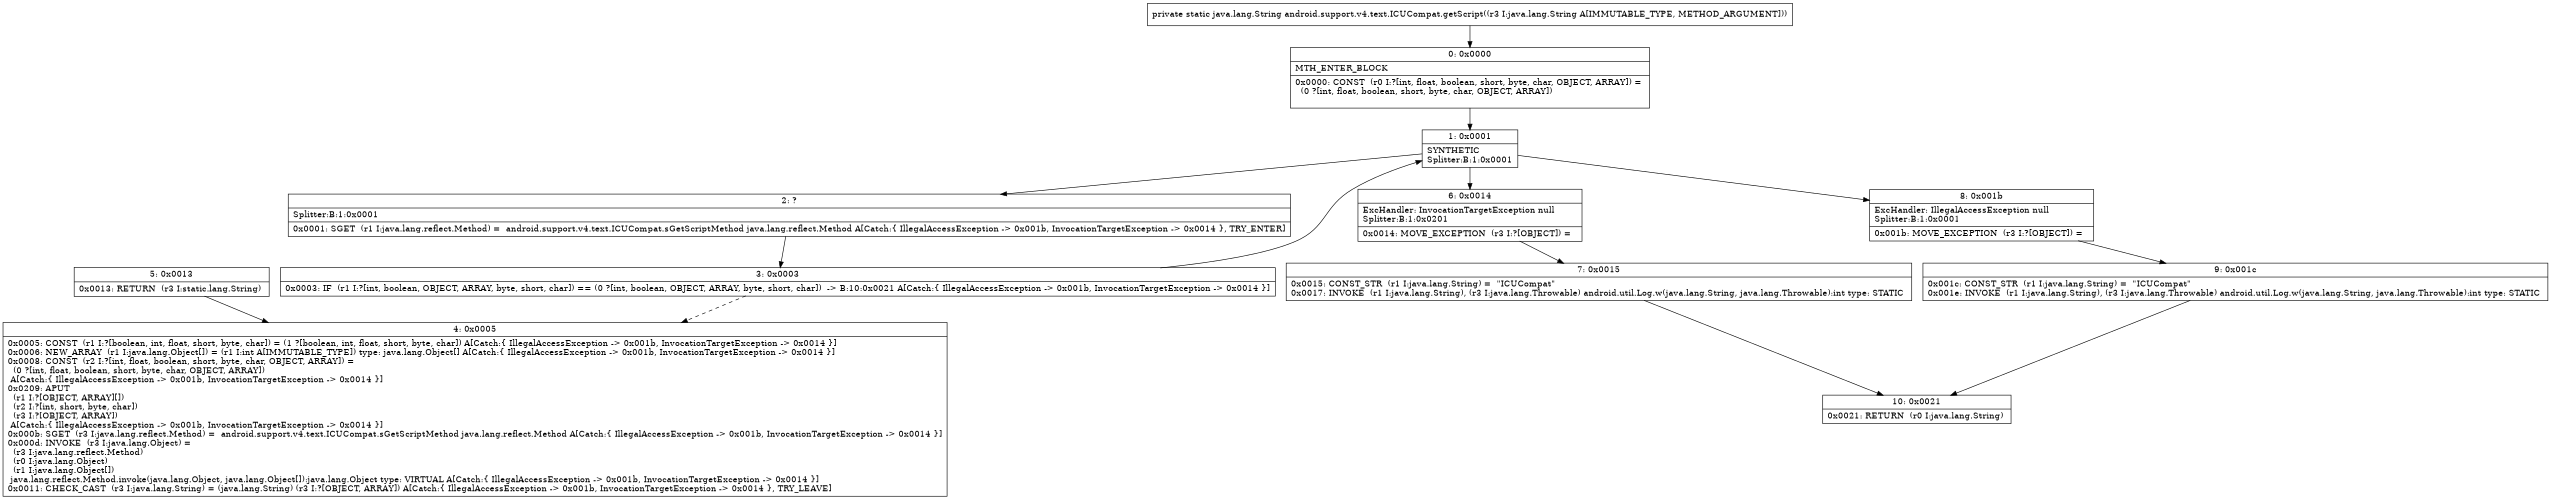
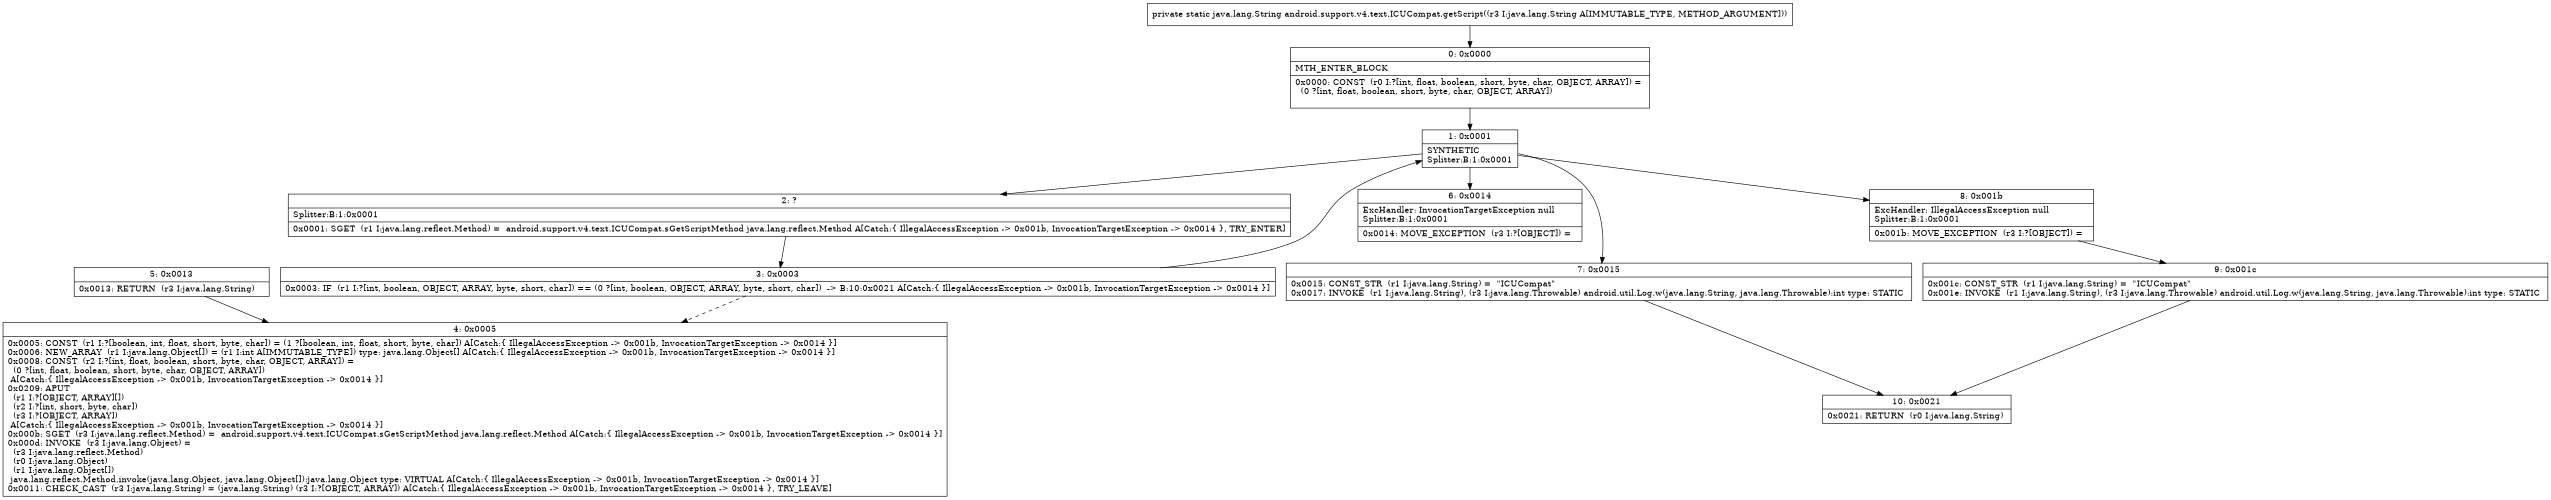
(1406, 219) -> (1406, 219)
(1539, 251) -> (1585, 186)
(172, 289) -> (168, 289)
